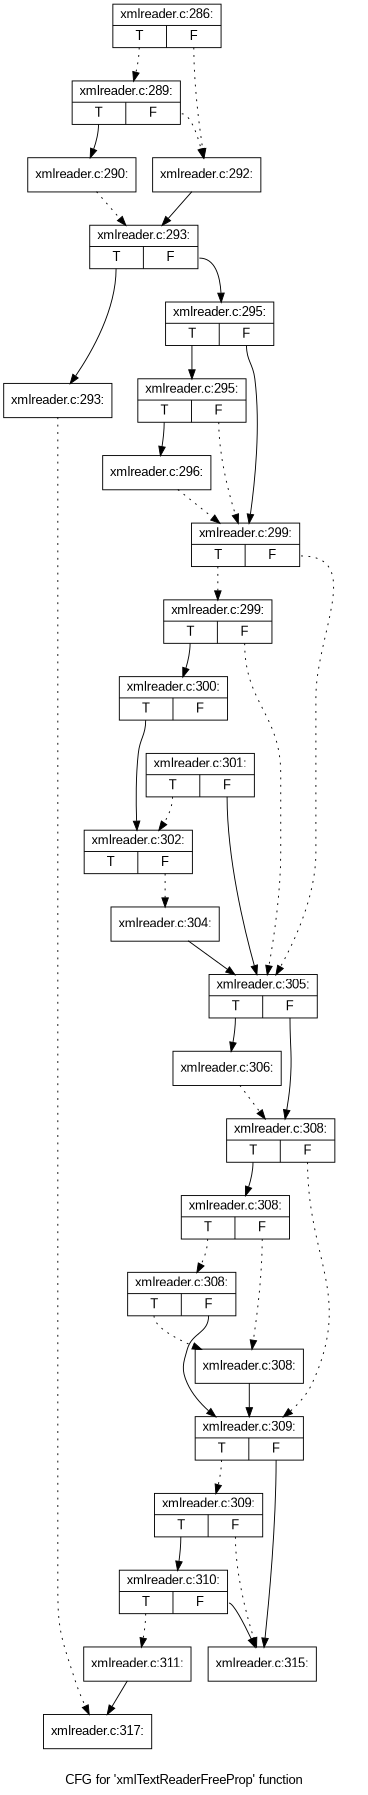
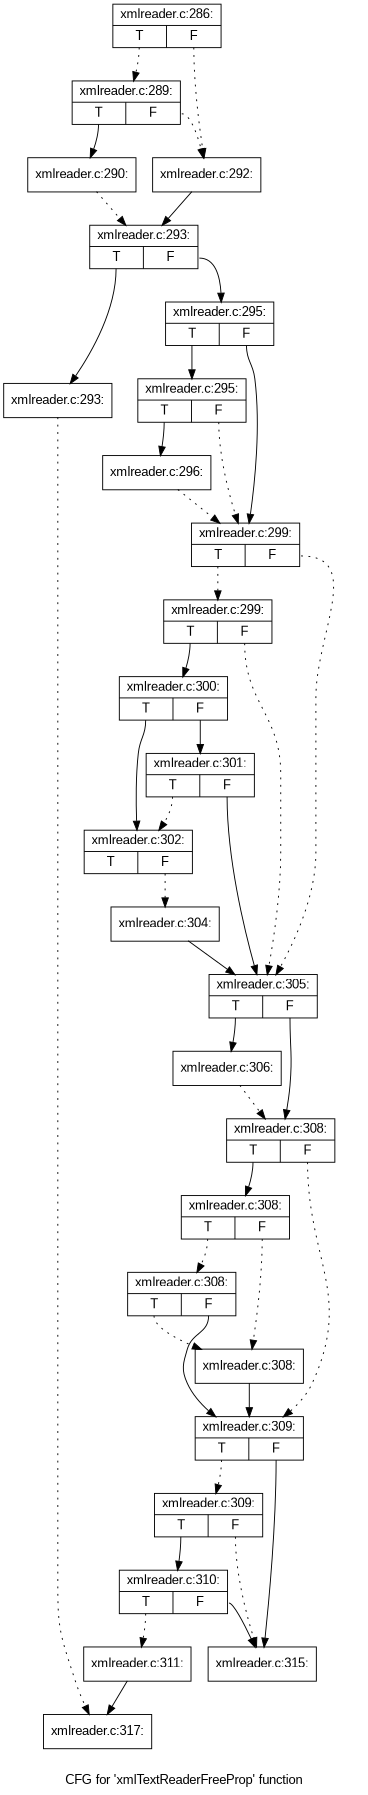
none -> (200, 732)
